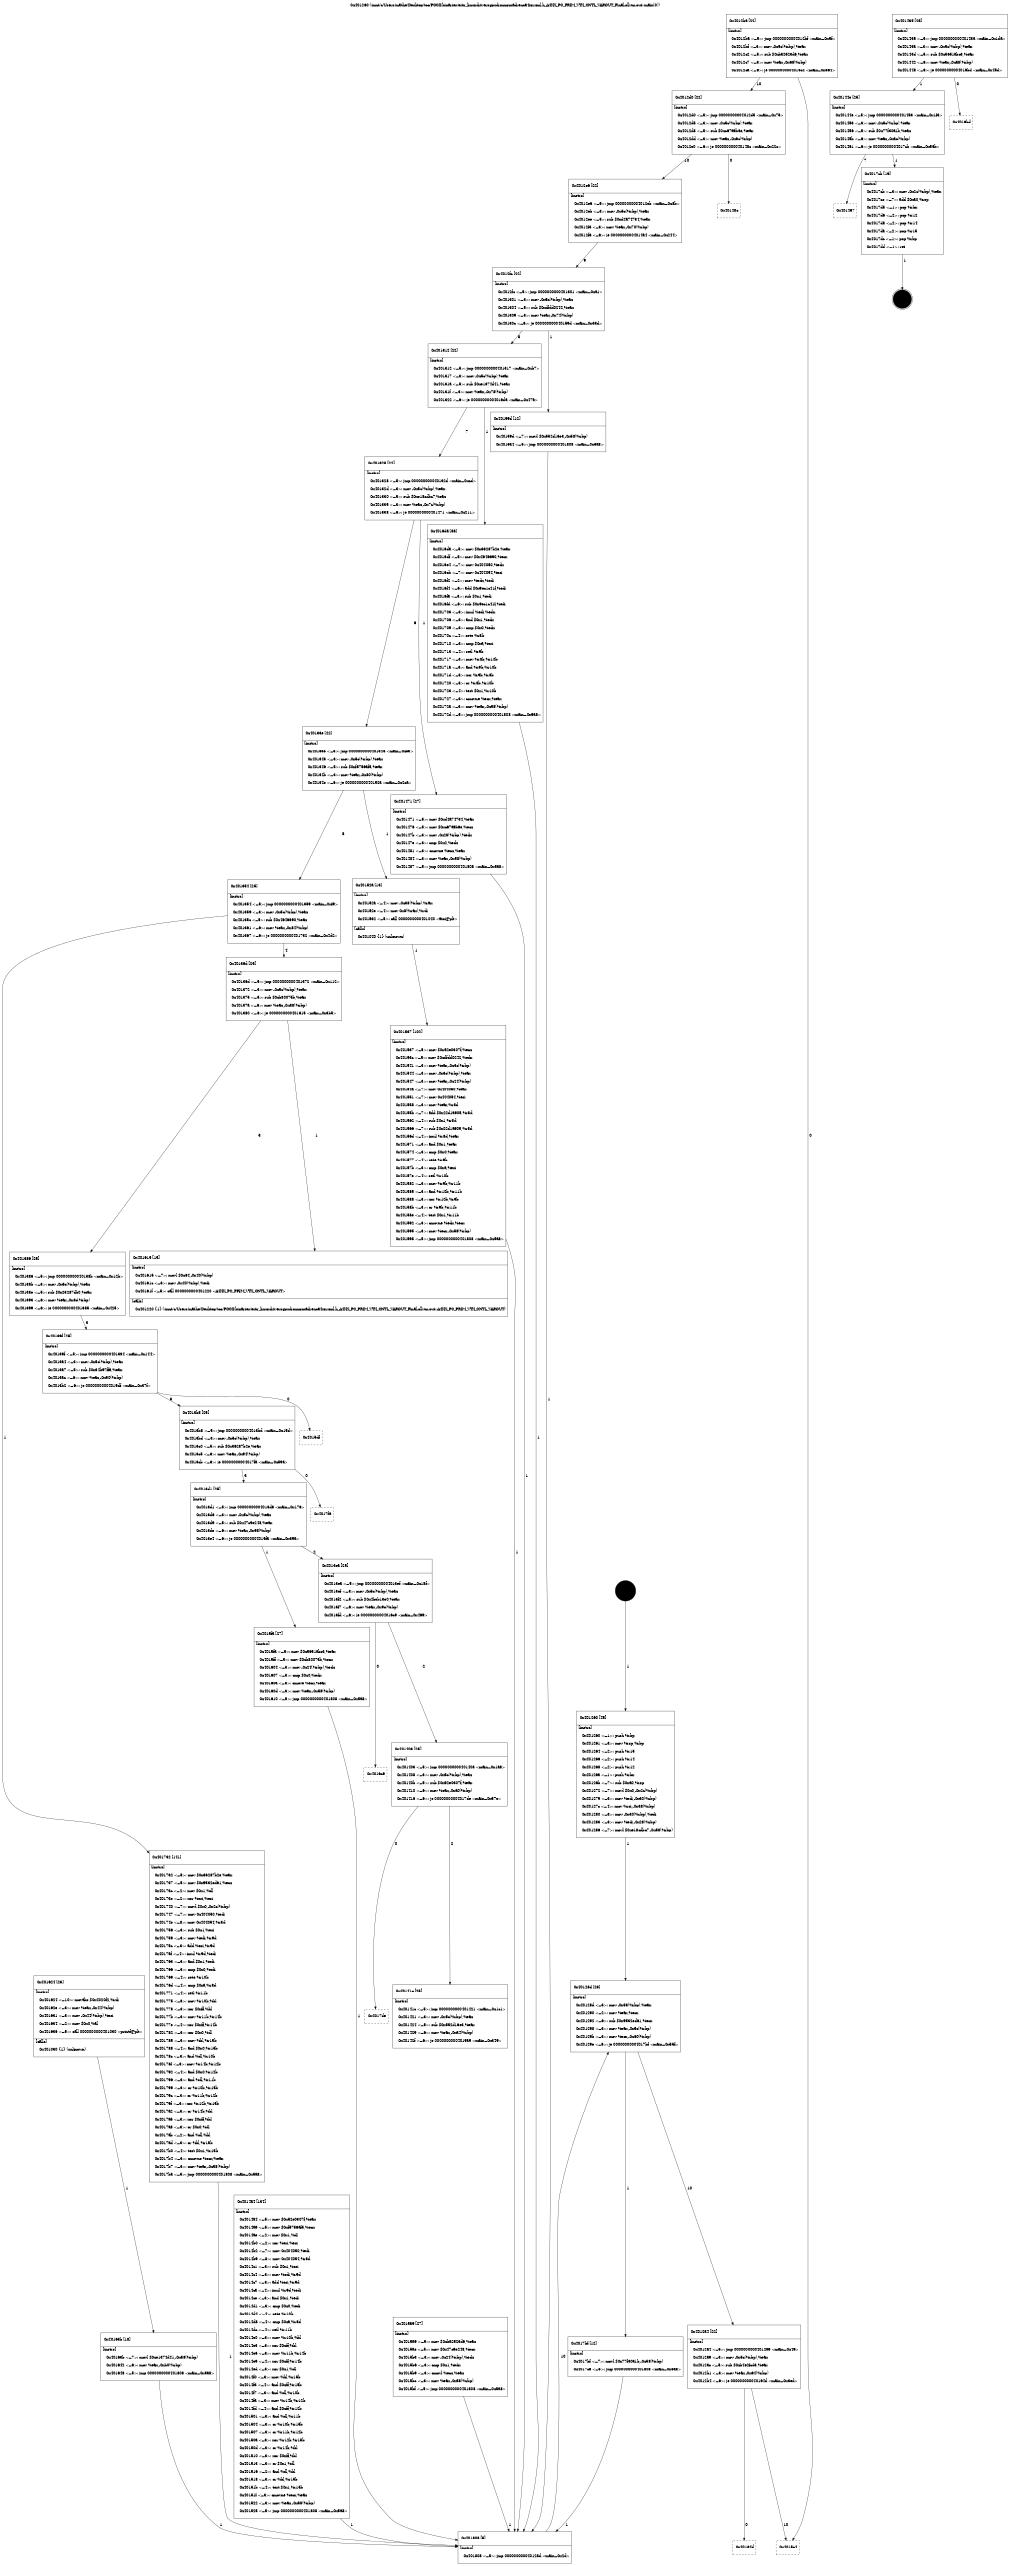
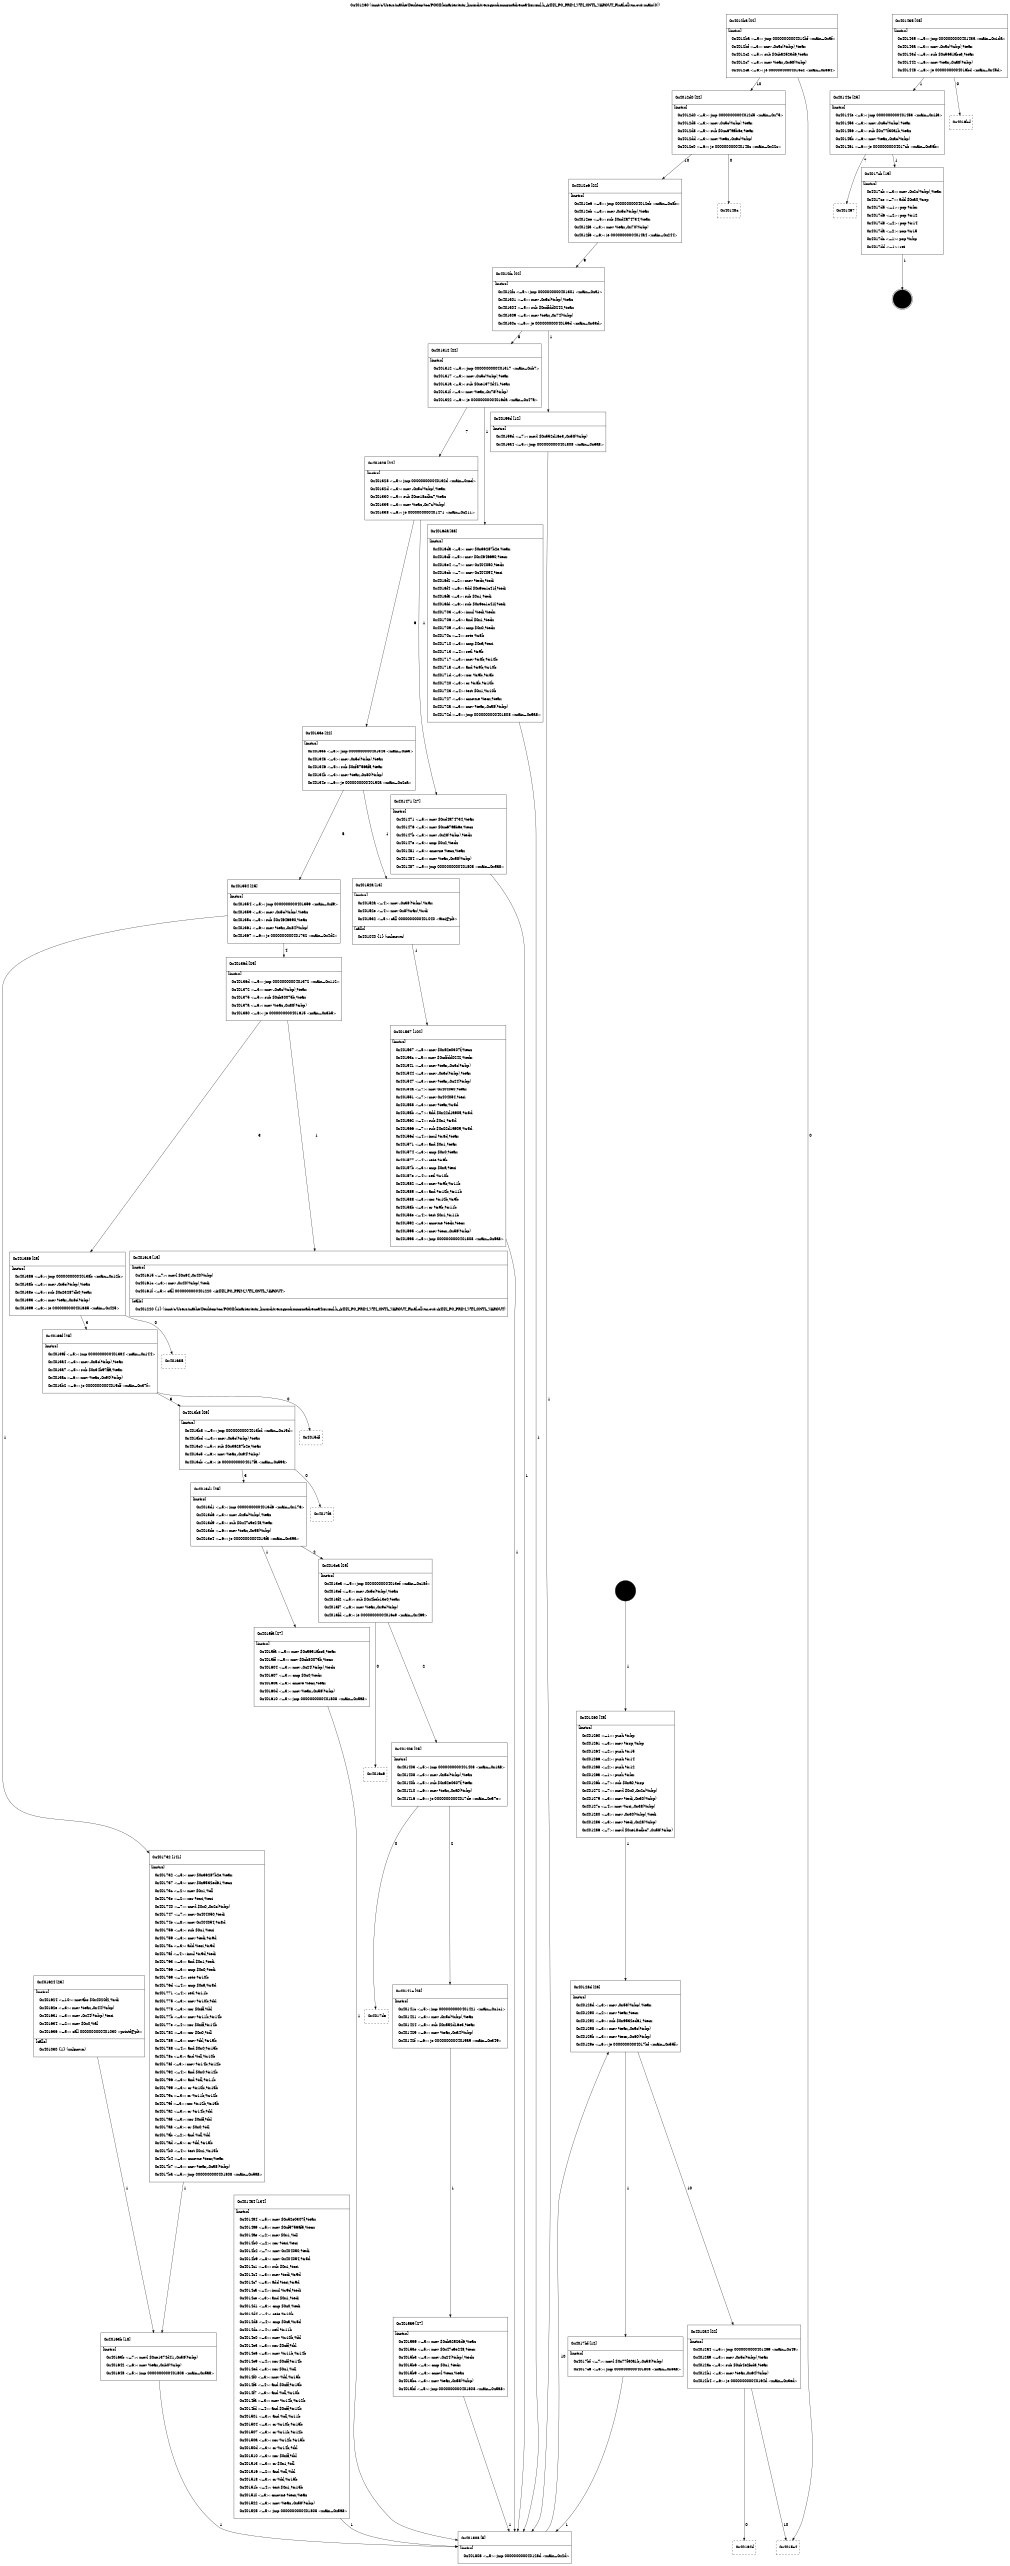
none -> (174, 1361)
none -> (450, 2181)
(222, 2465) -> (173, 2256)
